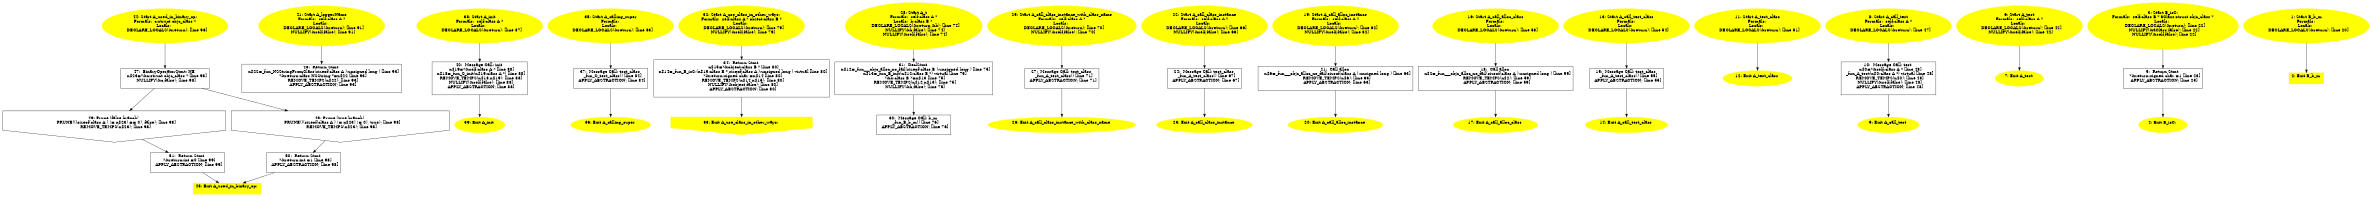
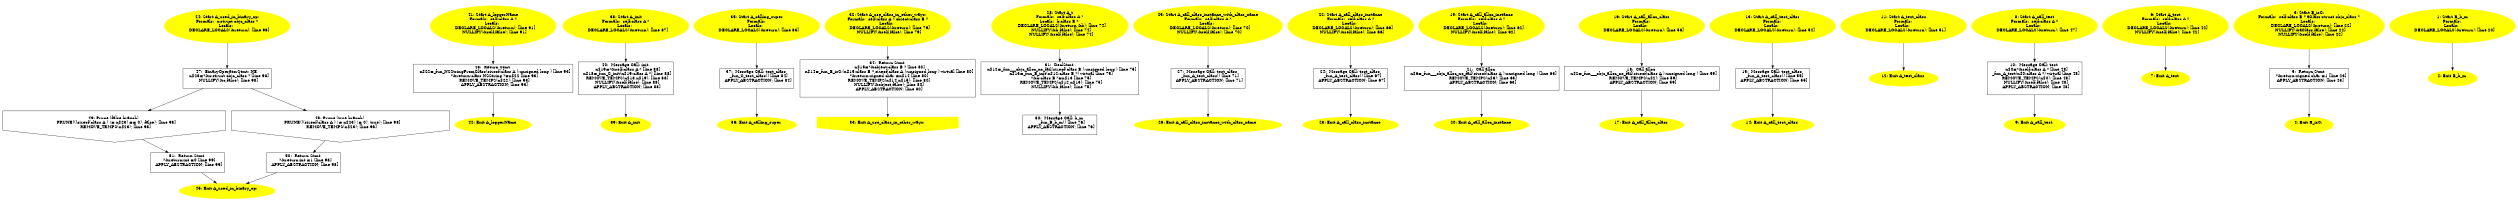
(2306, 78) -> (2453, 78)
none -> (493, 125)
(227, 189) -> (227, 191)
